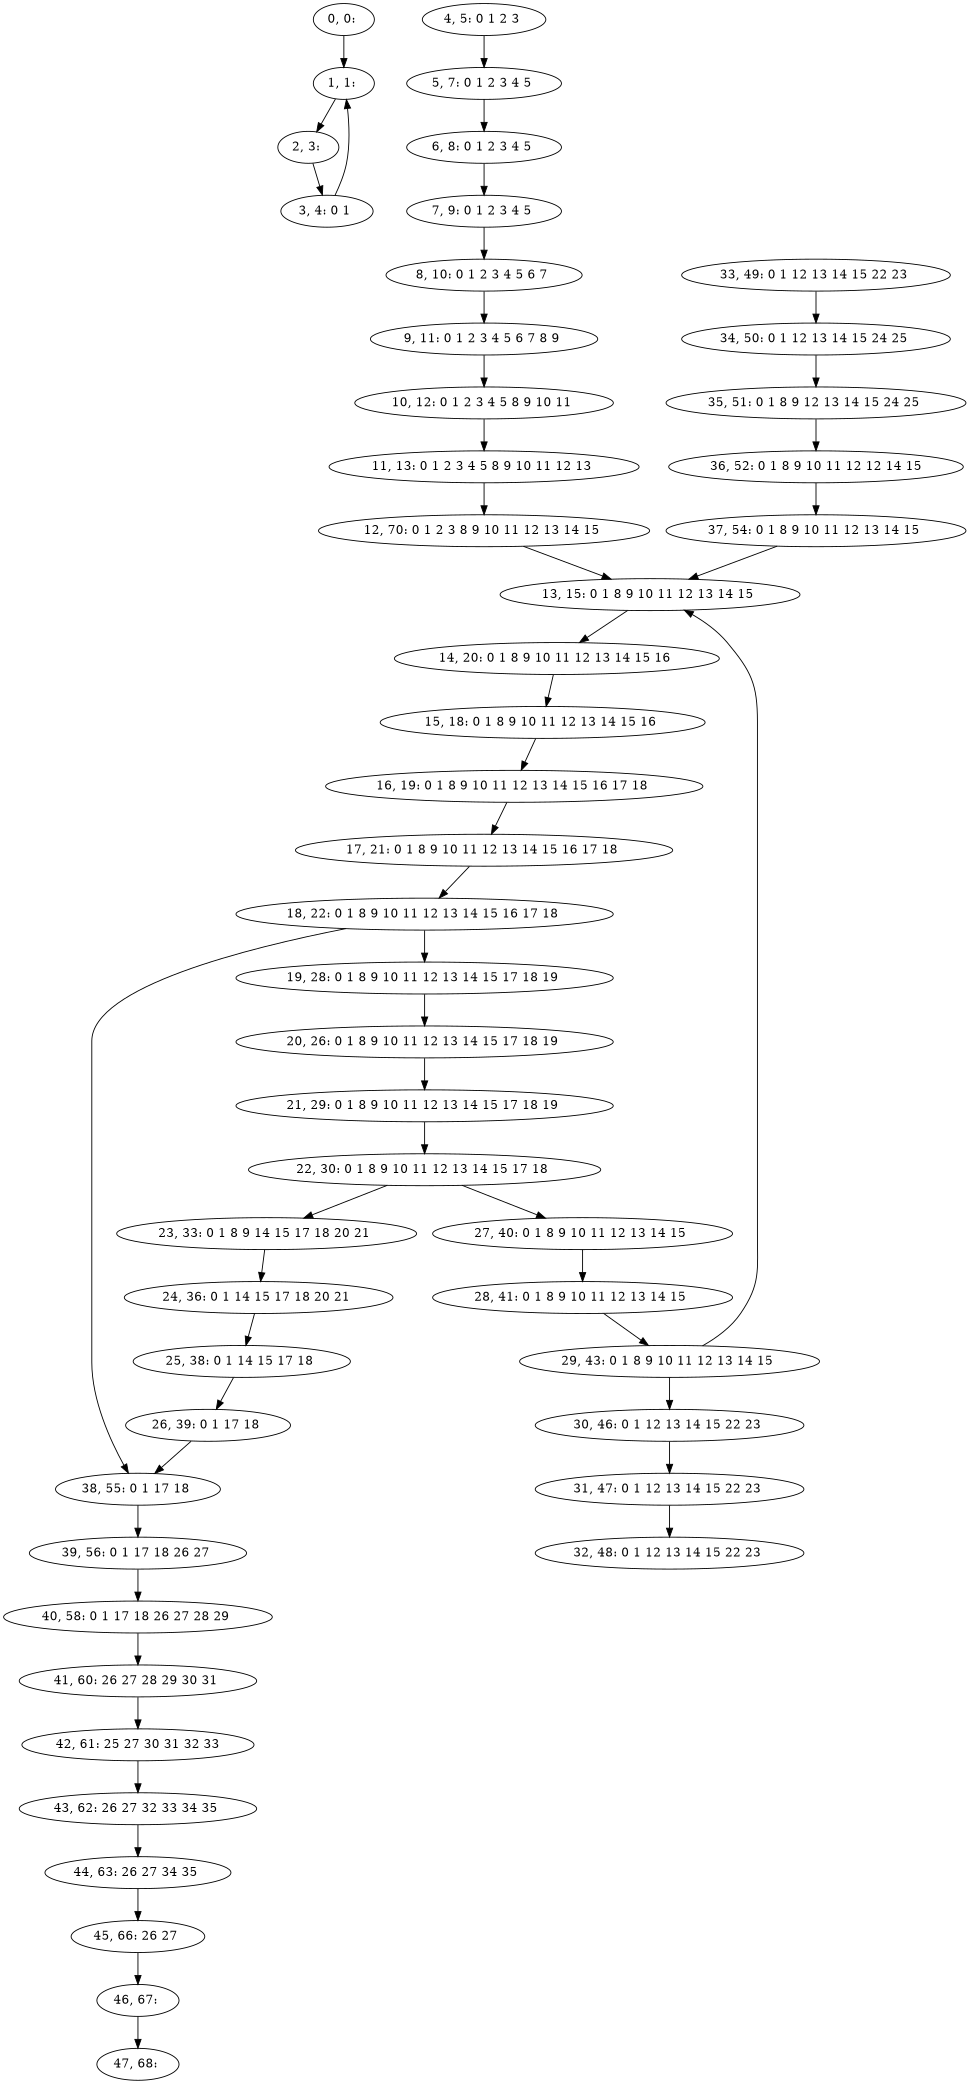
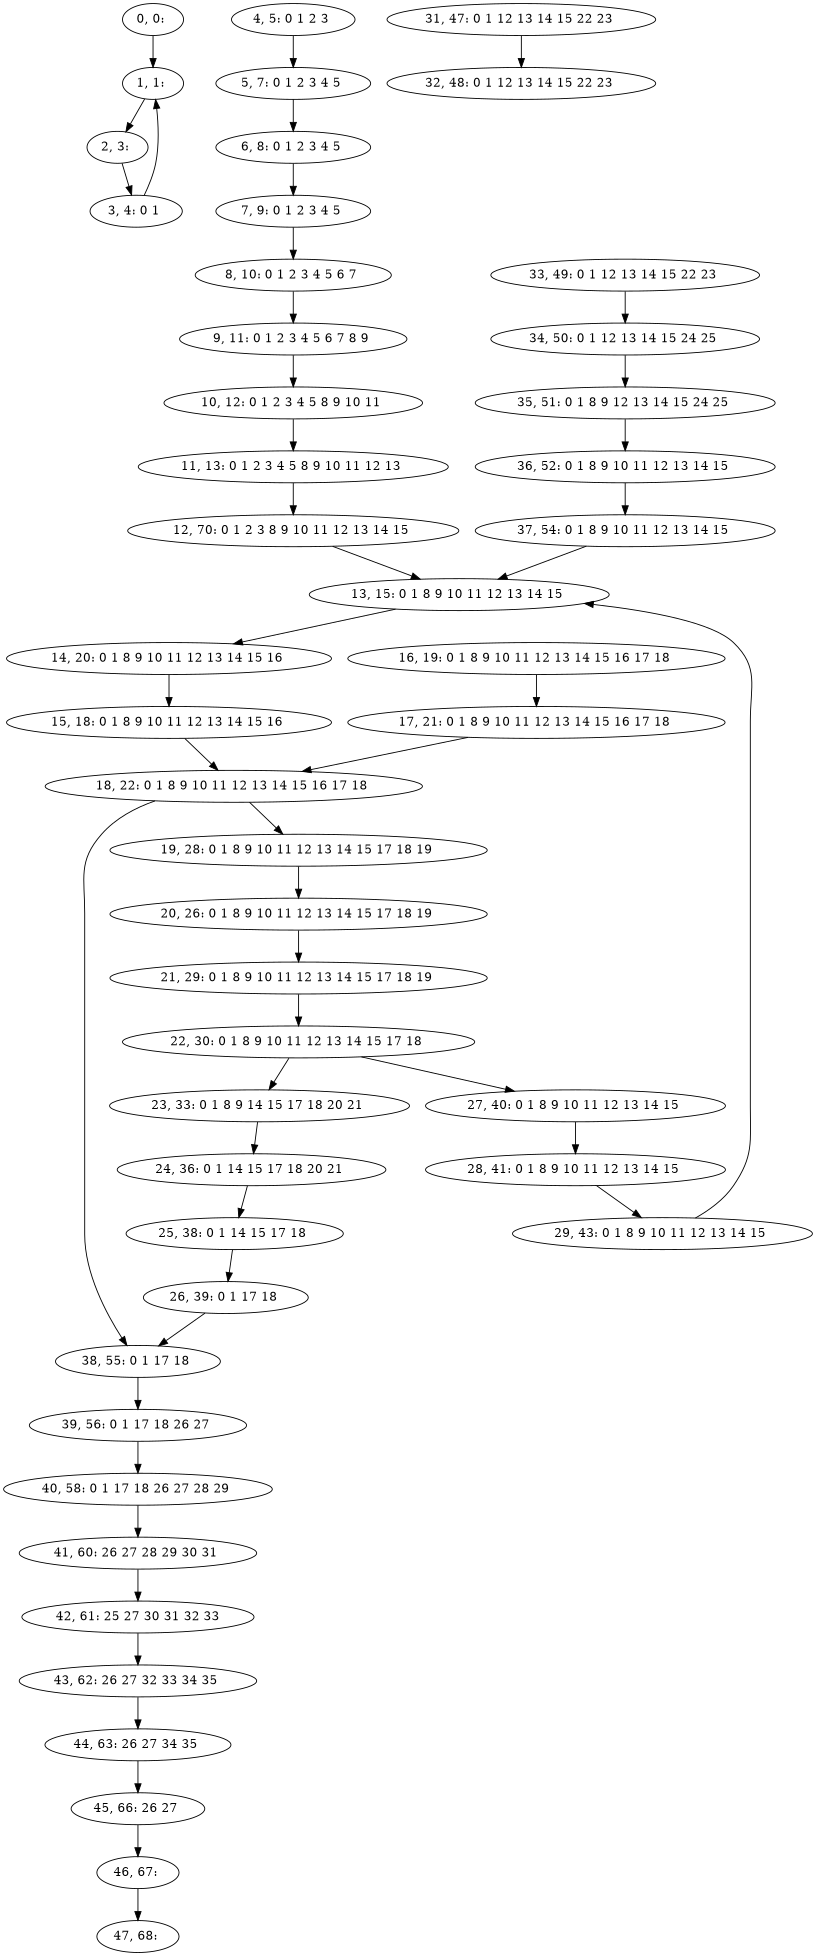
(816, 467) -> (625, 467)
(530, 750) -> (198, 751)
(670, 1425) -> none
